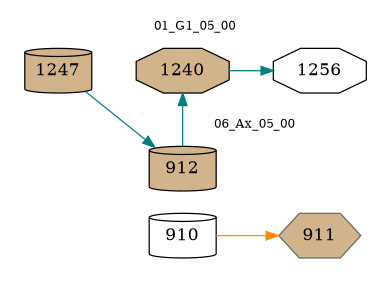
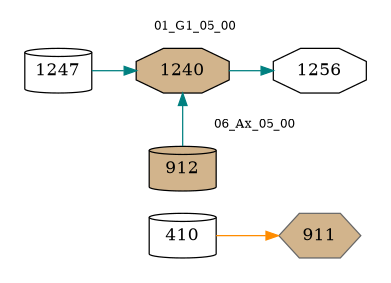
(58, 71) -> (58, 71)
(115, 116) -> (108, 71)
(183, 236) -> (183, 236)
